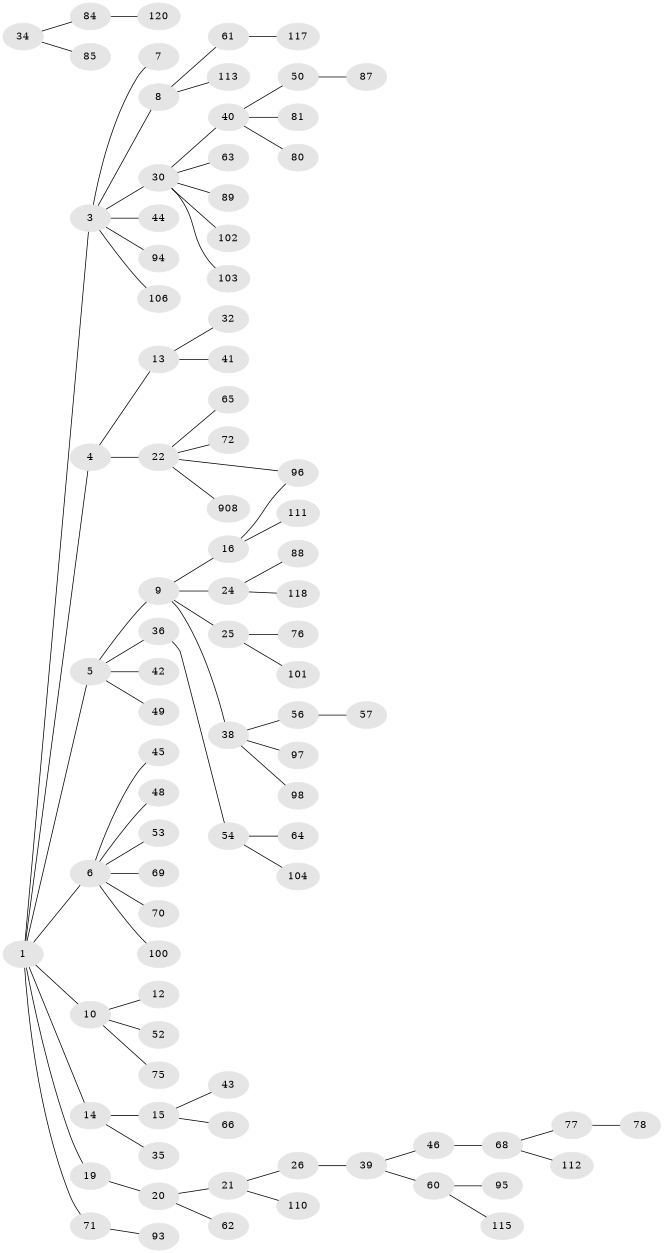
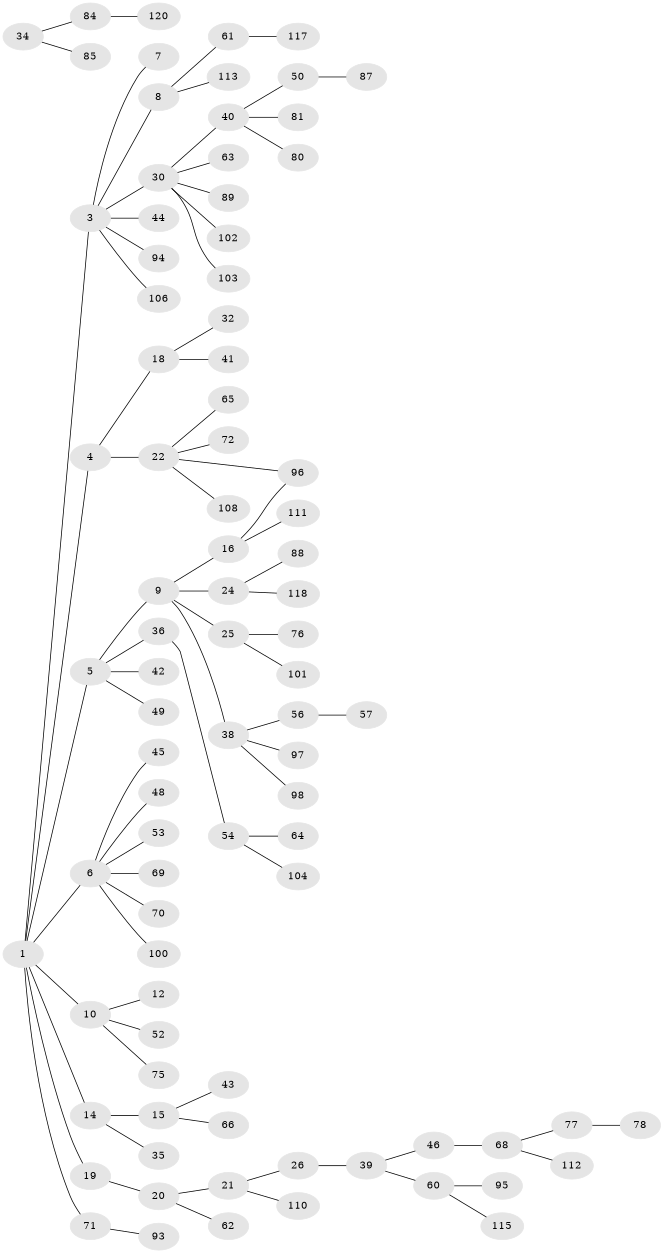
(159, 359) -> (159, 359)
(228, 509) -> (228, 509)
